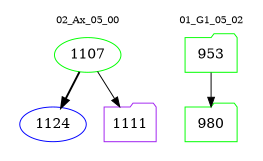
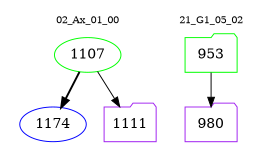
(88, 21) -> (88, 21)
(212, 21) -> (212, 21)
(53, 124) -> (53, 124)
(211, 124) -> (211, 124)
